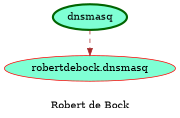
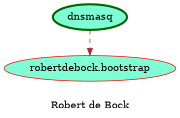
(90, 68) -> (90, 68)
